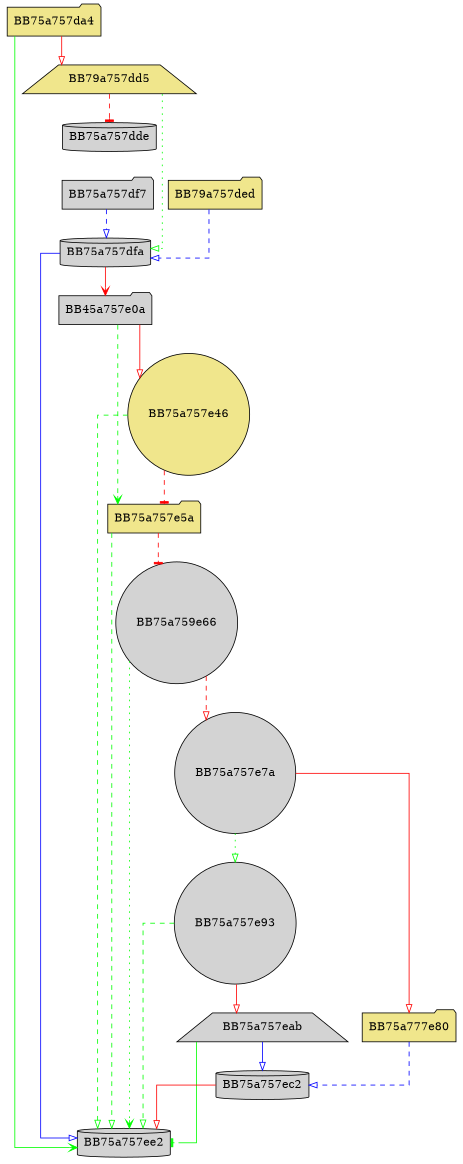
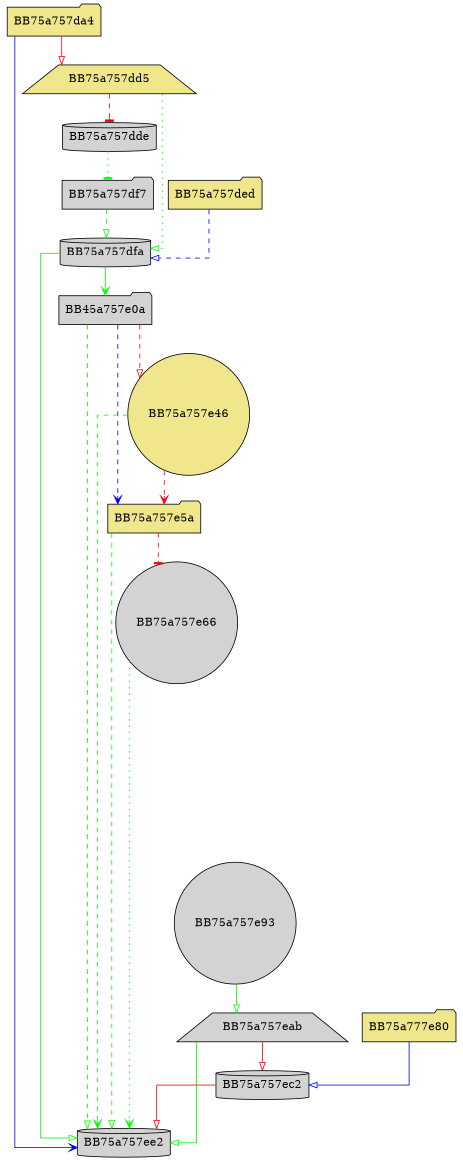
(109, 79) -> (109, 79)
none -> (108, 164)
(215, 195) -> (215, 195)
(106, 220) -> (106, 220)
(105, 277) -> (105, 277)
(140, 347) -> (140, 347)
(118, 406) -> (118, 406)
(164, 483) -> (164, 483)
(15, 619) -> (15, 619)
(177, 623) -> (177, 623)
(41, 700) -> (41, 700)
(98, 753) -> (98, 753)
(235, 773) -> none
(237, 995) -> (237, 995)
(143, 1006) -> (87, 723)
(262, 1052) -> (262, 1052)
(385, 1085) -> (385, 1085)
(196, 1101) -> (196, 1101)
